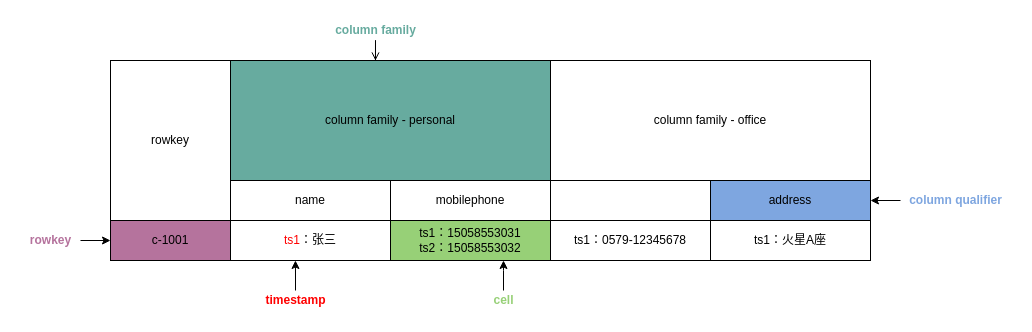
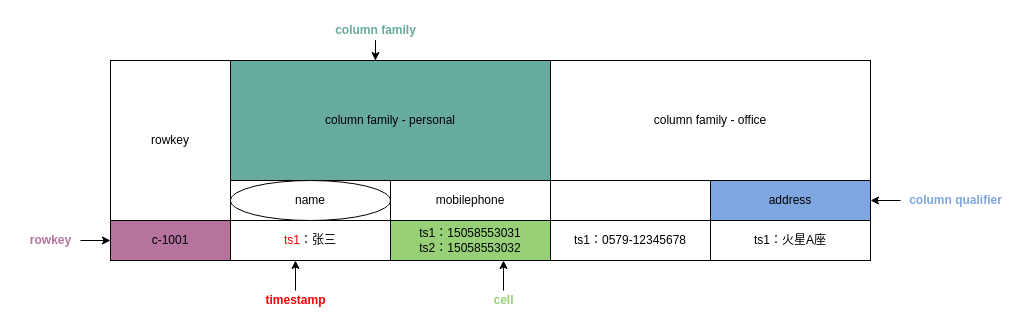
(375, 54) -> (375, 52)
(311, 201) -> (311, 201)
